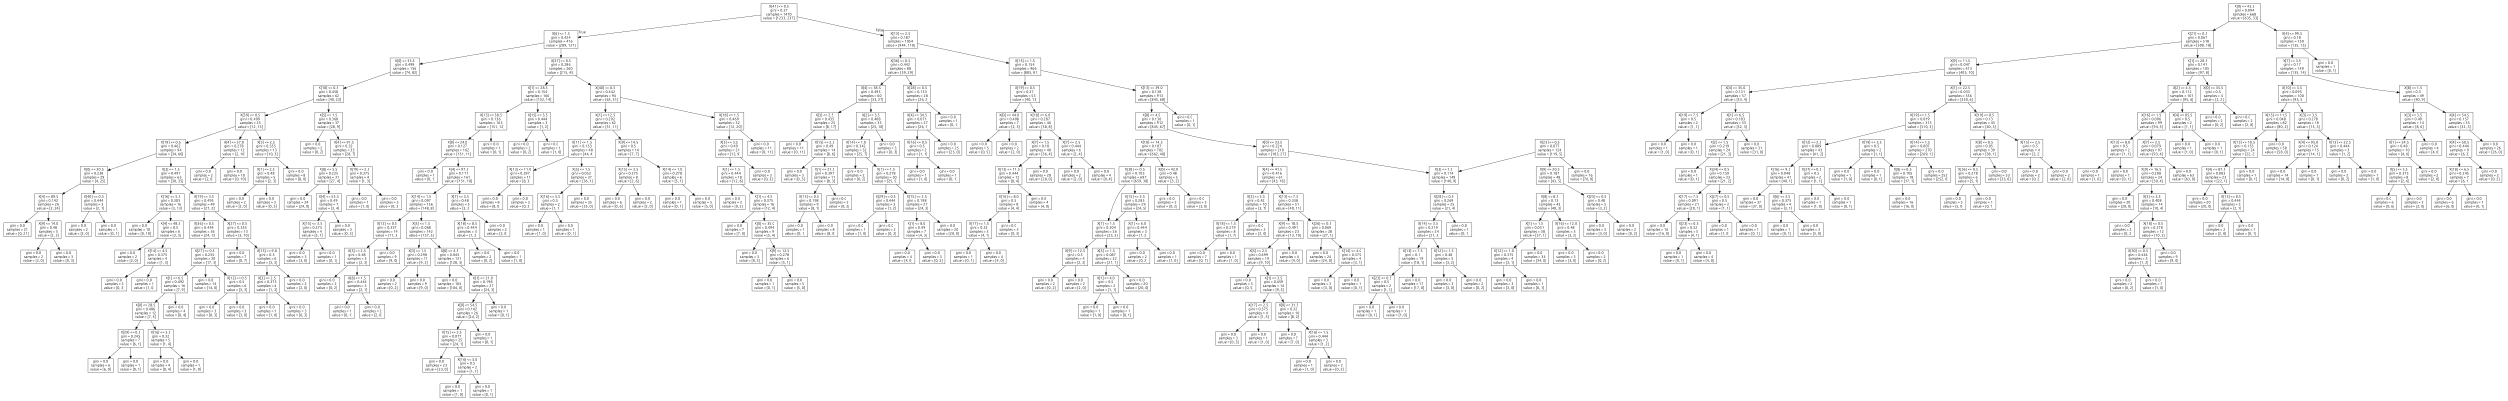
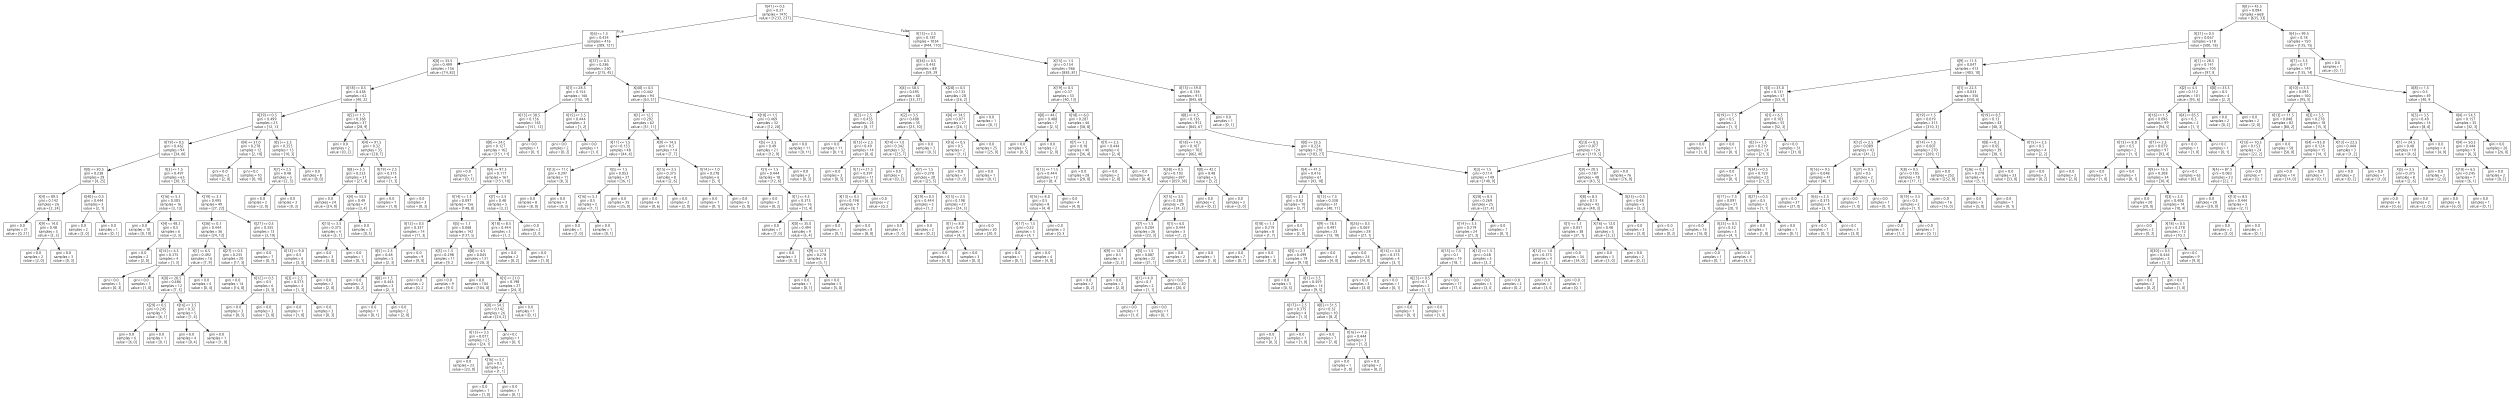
(1886, 161) -> (1910, 188)
(1288, 203) -> (1327, 203)
(191, 270) -> (207, 242)
